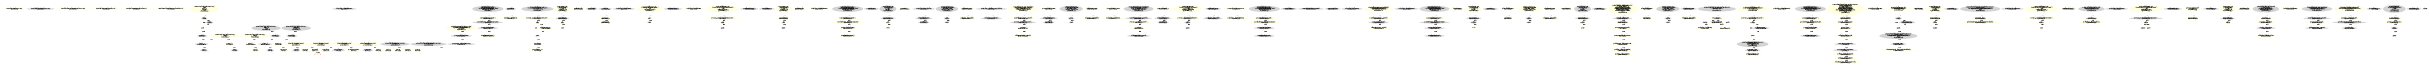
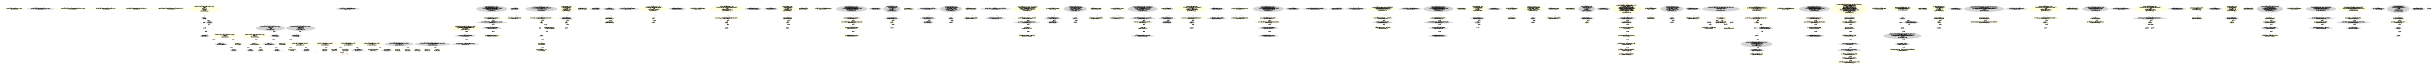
(1583, 28) -> none
(249, 53) -> none
